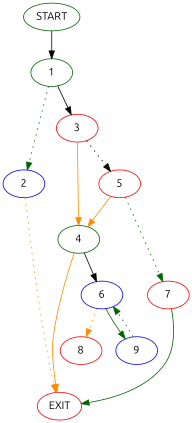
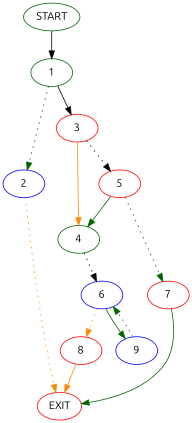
(102, 208) -> (102, 208)
(89, 264) -> (89, 264)
(56, 318) -> (72, 375)
